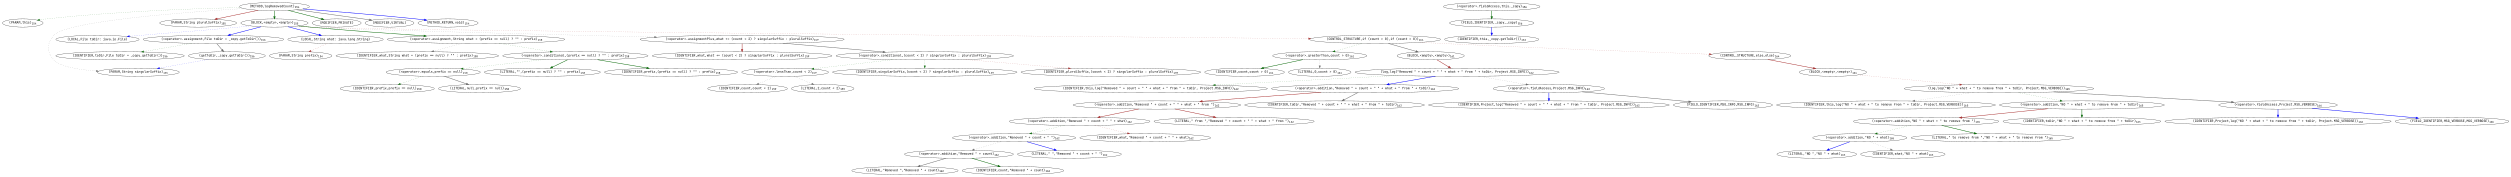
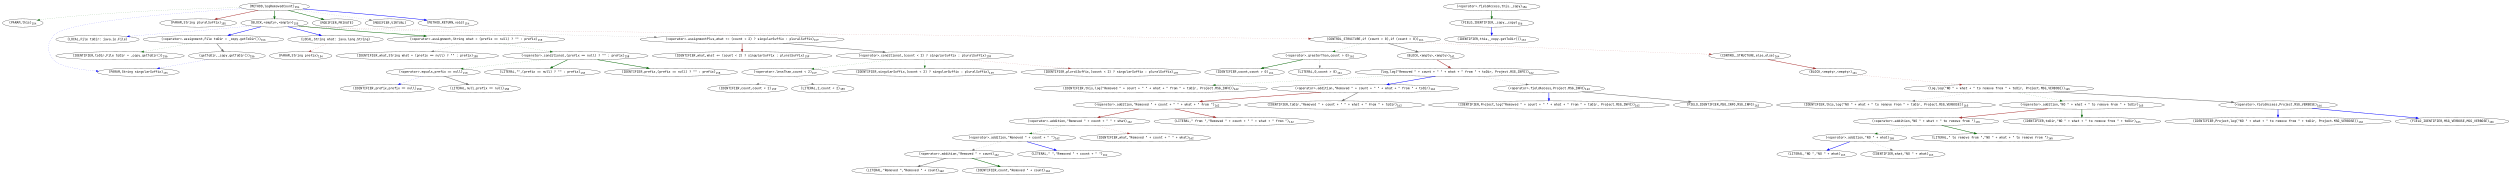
(333, 15) -> (333, 15)
(112, 21) -> (112, 21)
(411, 80) -> (411, 80)
